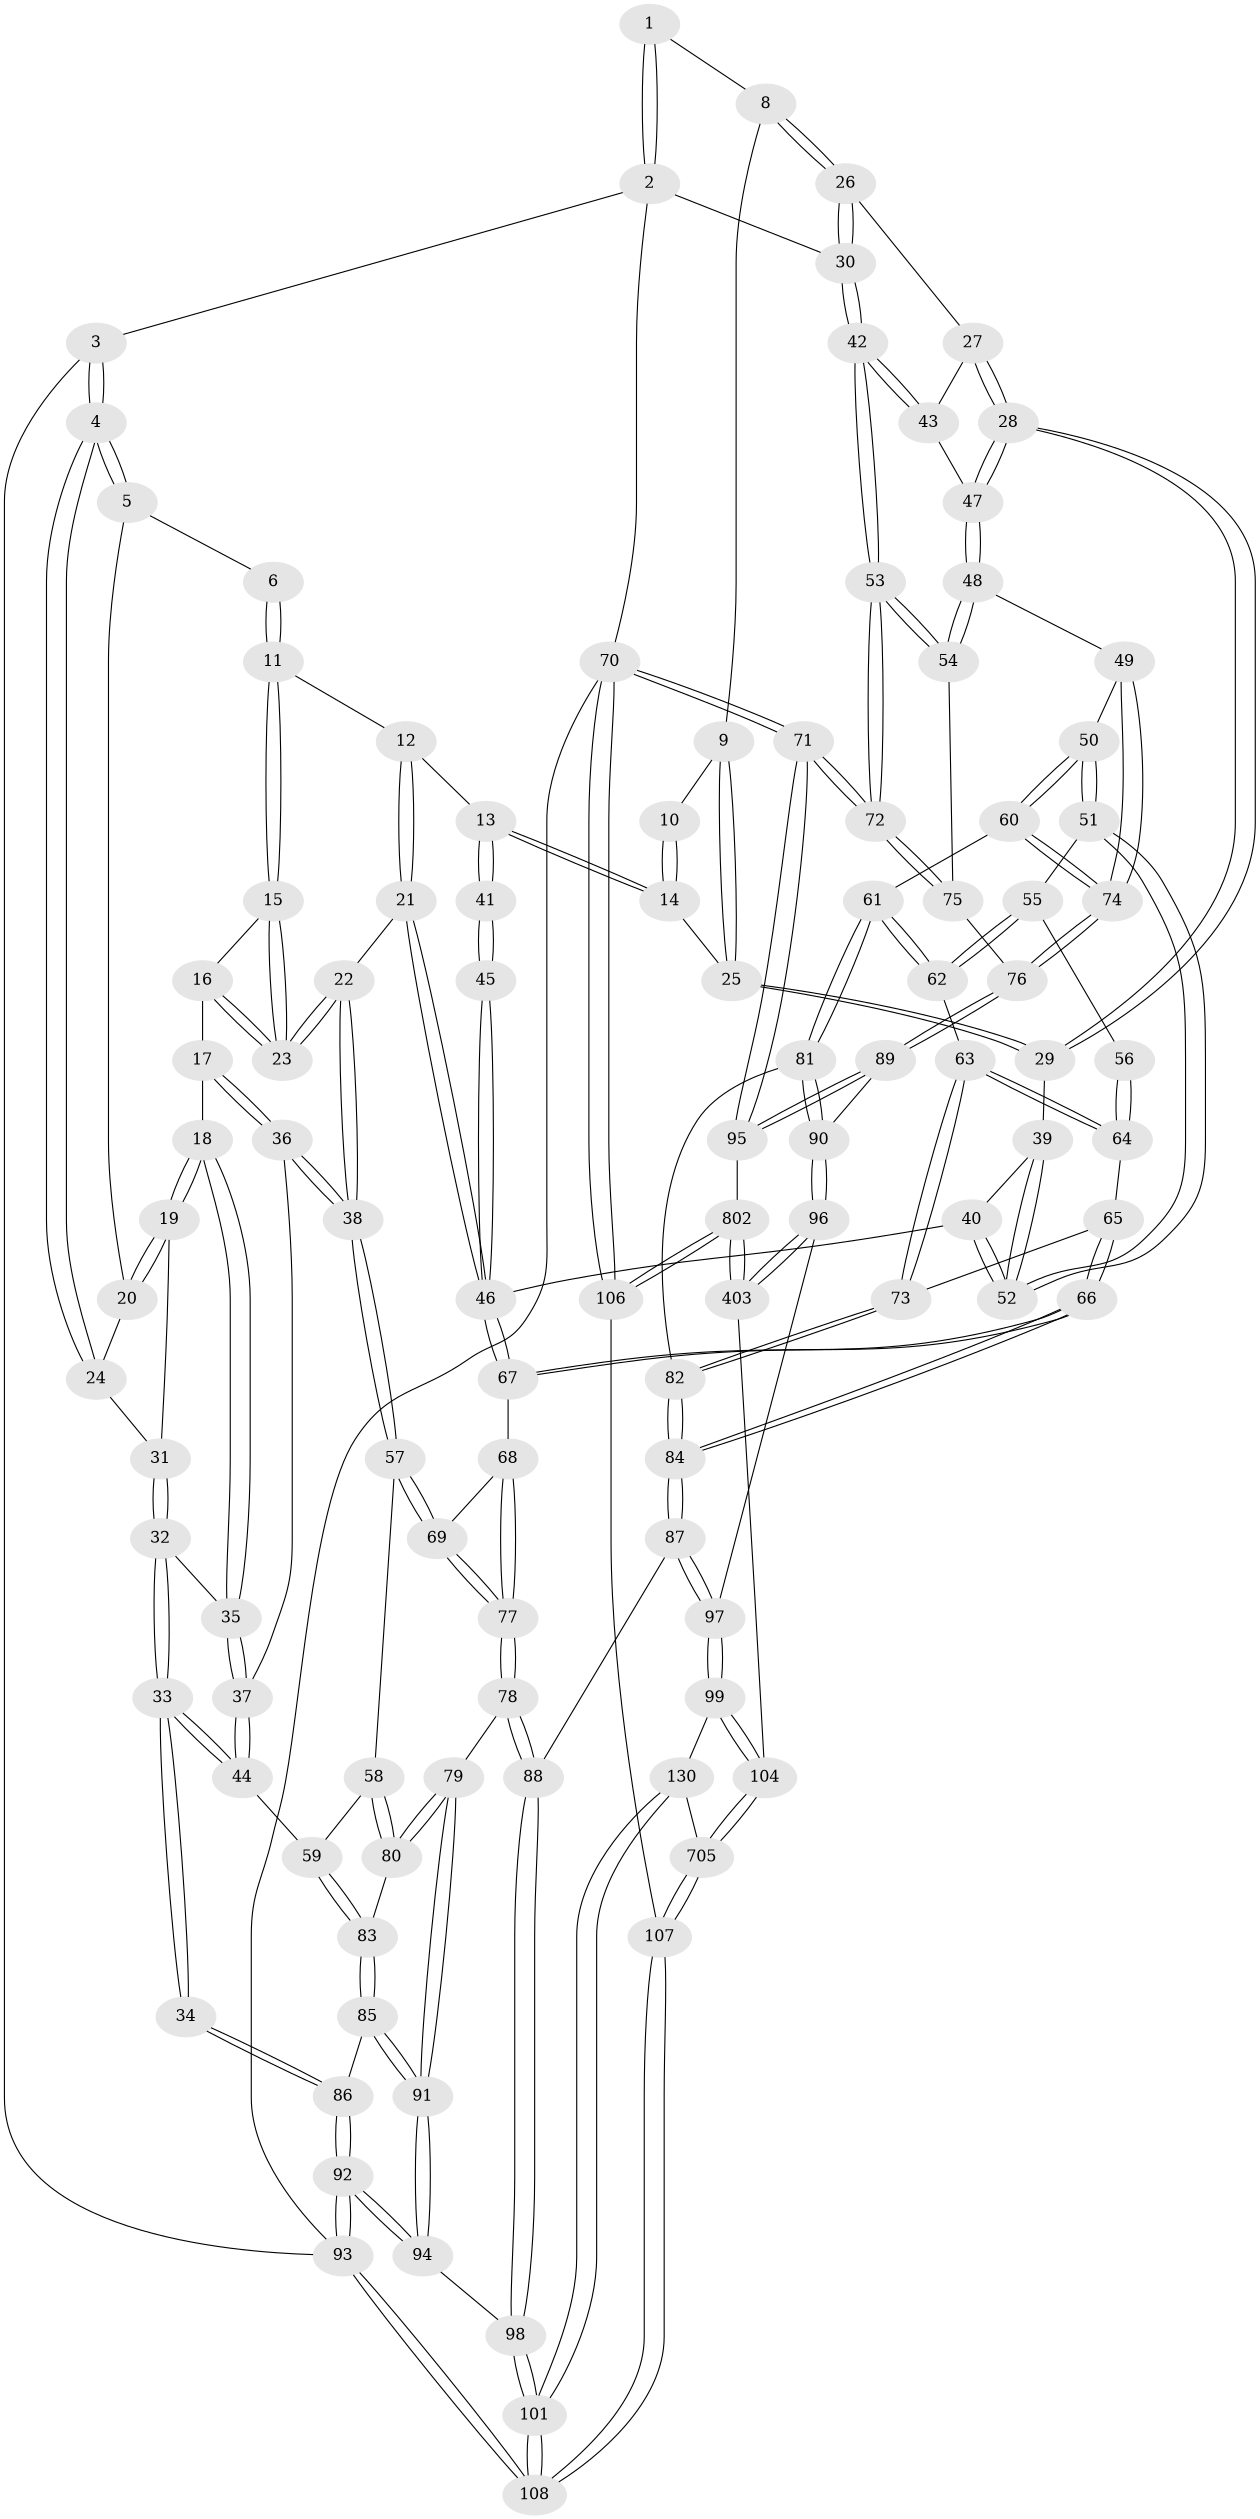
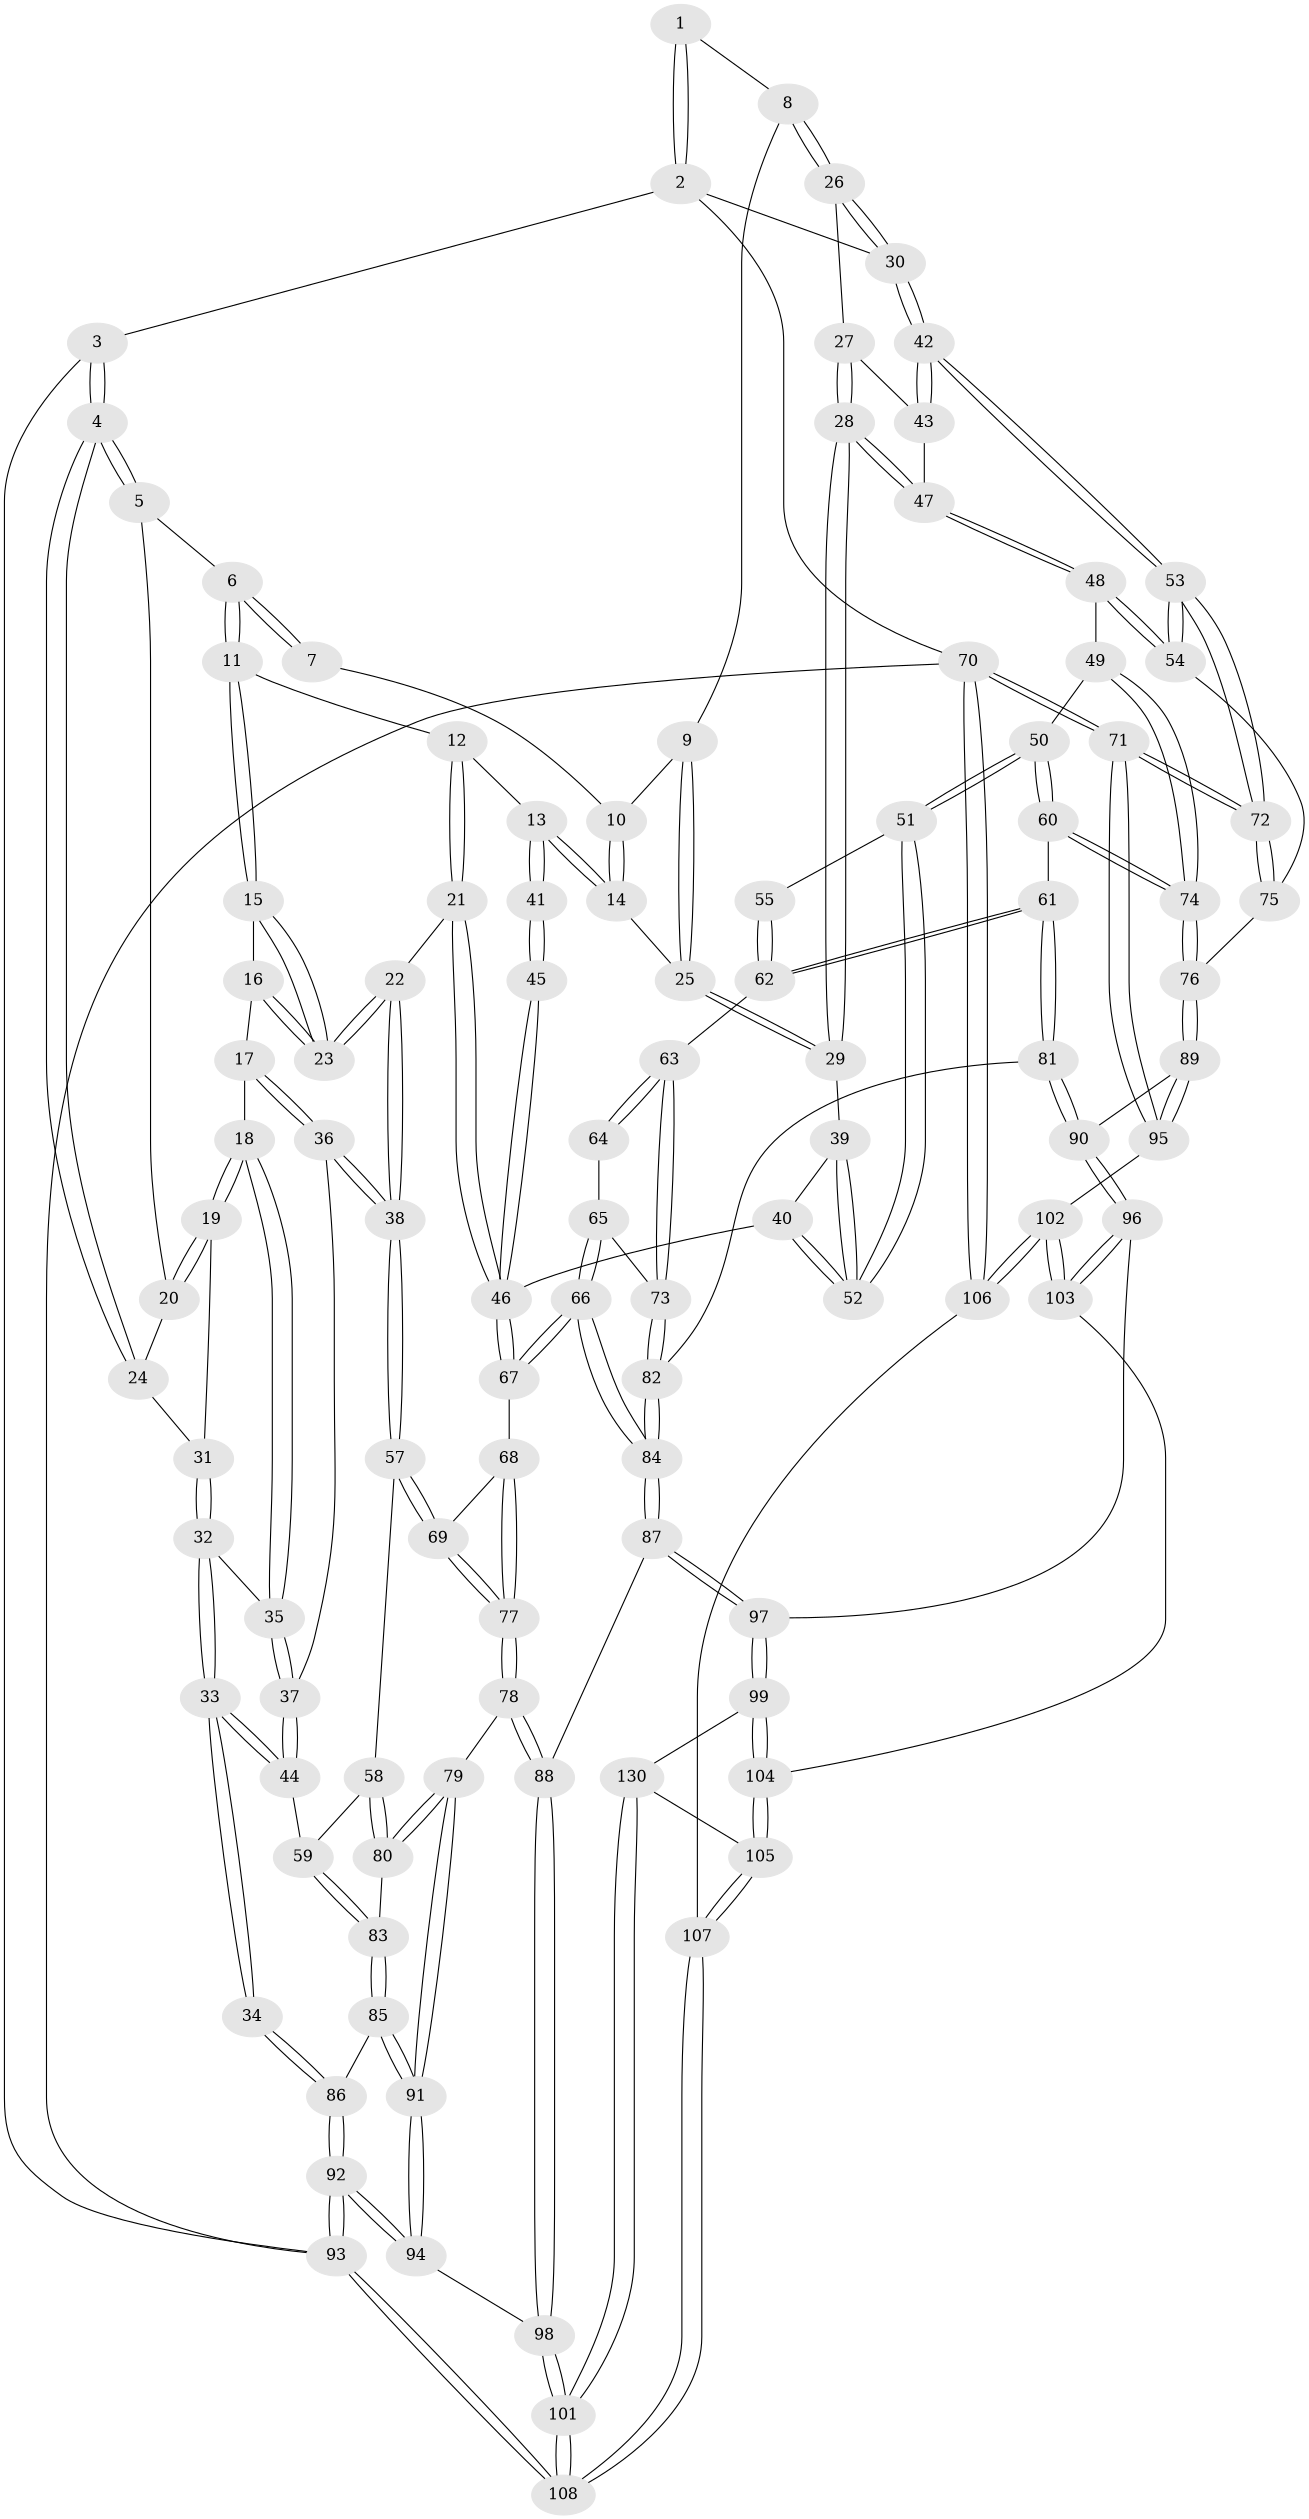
none -> (312, 662)
(1125, 1060) -> none
(737, 1220) -> (1050, 1220)
(737, 1300) -> (1060, 1300)
(702, 1857) -> (760, 1857)
